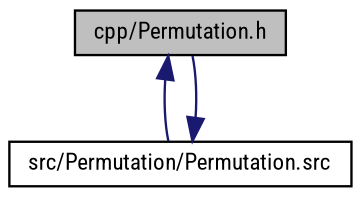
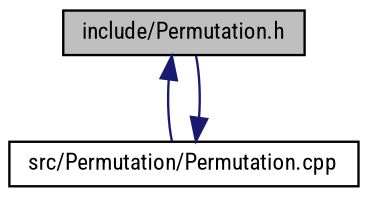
(180, 33) -> (184, 33)
(180, 164) -> (184, 164)
